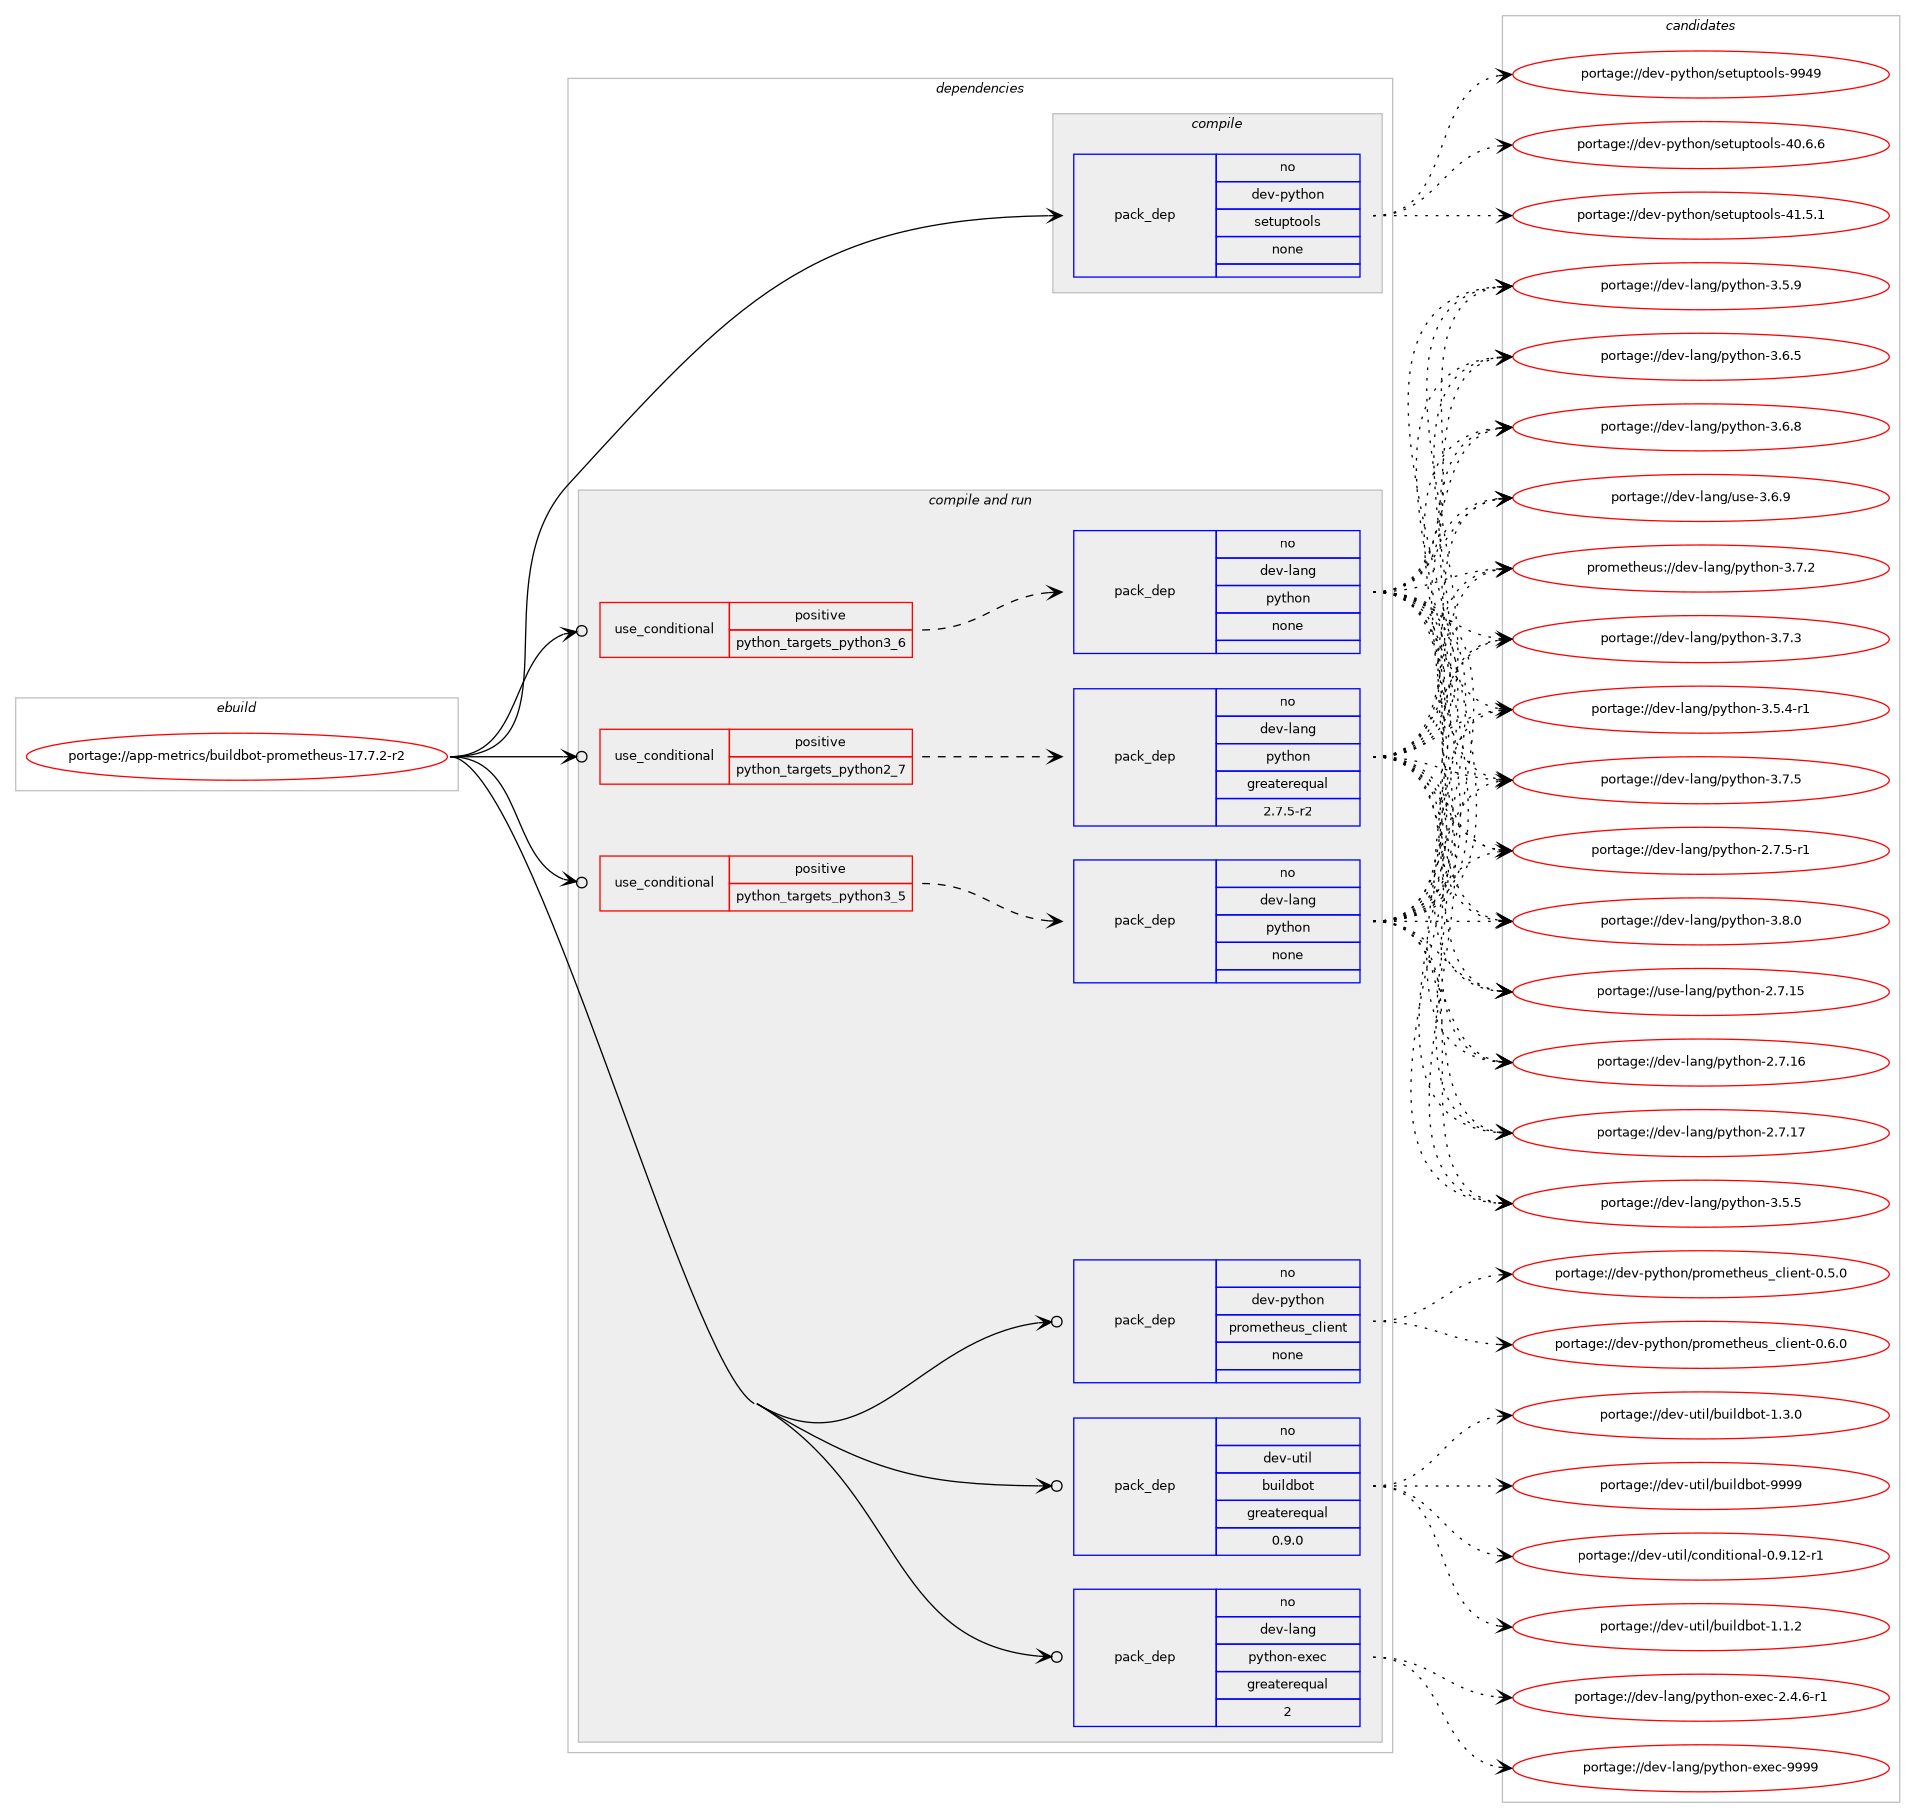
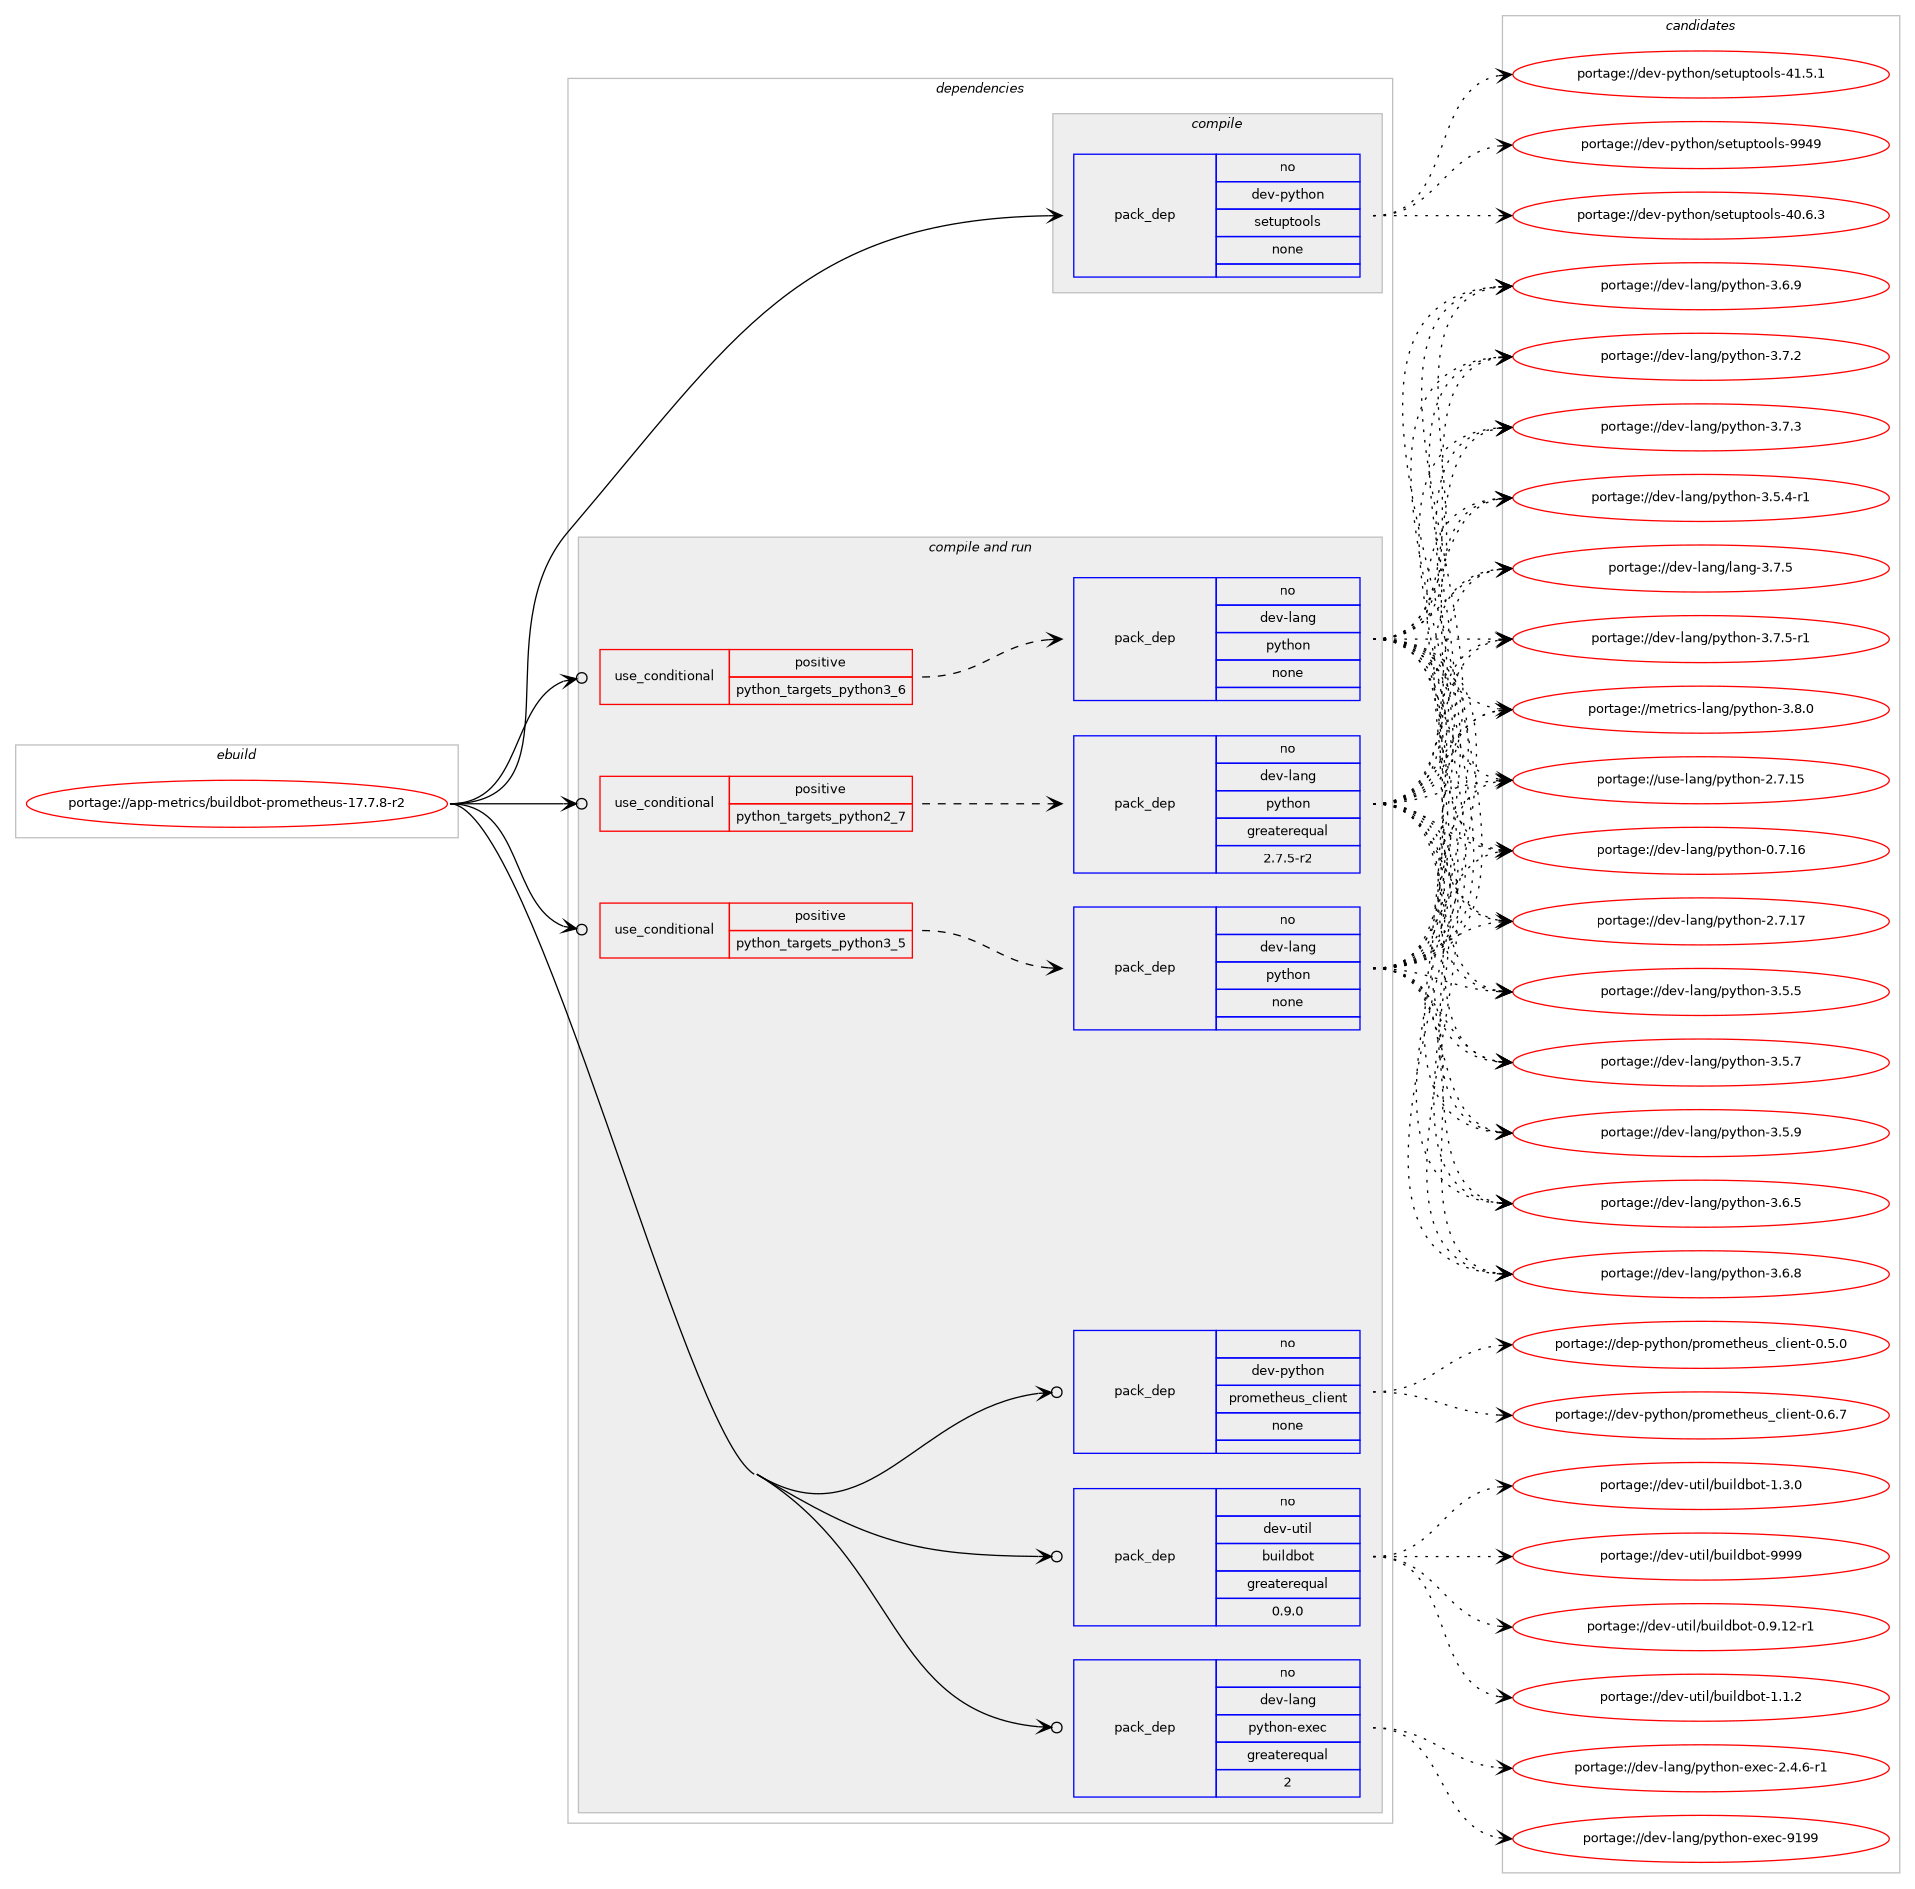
(1701, 145) -> (1701, 216)
(1701, 498) -> (1701, 286)
(1701, 569) -> (1701, 357)
(237, 757) -> (237, 804)
(1701, 780) -> (1701, 569)
(1701, 851) -> (1701, 639)
(1701, 921) -> (1701, 710)
(1701, 1063) -> (1701, 851)
none -> (1701, 1063)
(1701, 1274) -> (1701, 1345)
(1701, 1345) -> (1701, 1415)
(1701, 1557) -> (1701, 1627)
(1701, 1768) -> (1701, 1839)
